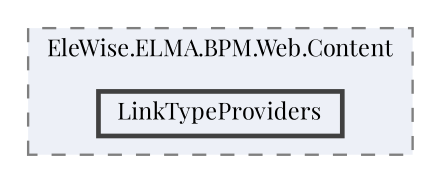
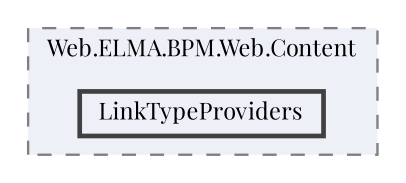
(220, 50) -> (203, 50)
